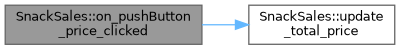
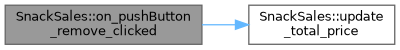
(104, 25) -> (104, 25)
